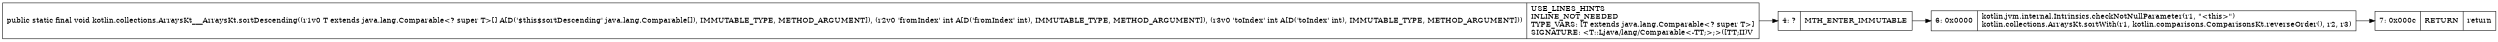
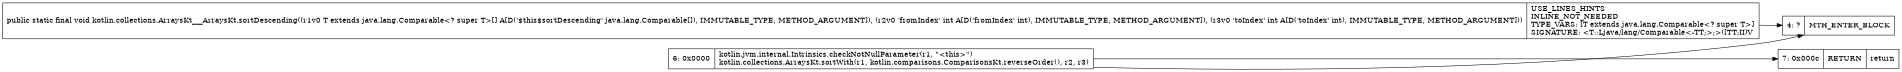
(1856, 21) -> (1850, 25)
(1919, 21) -> (1447, 66)
